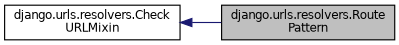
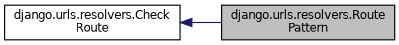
(92, 23) -> (92, 23)
